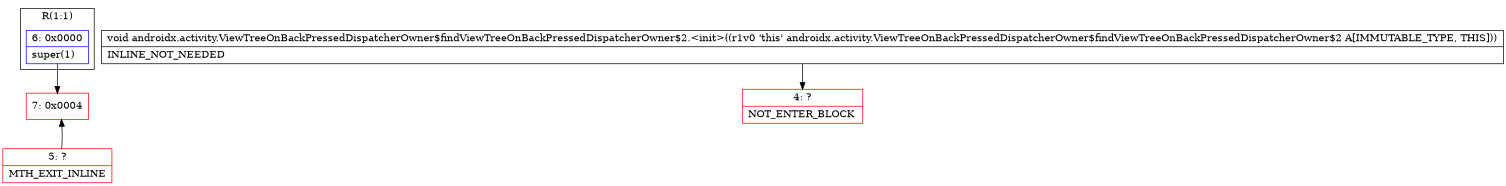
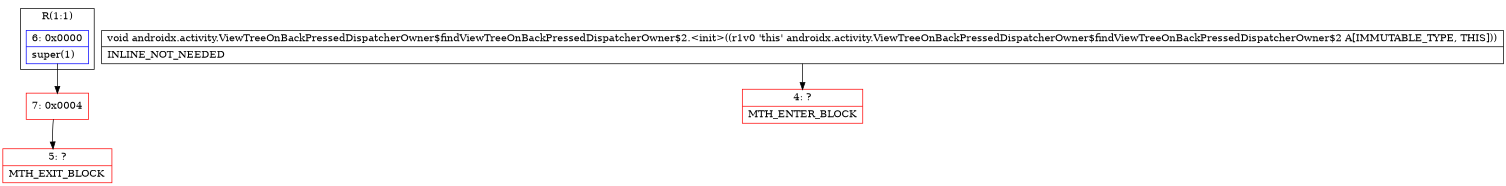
(801, 114) -> (803, 114)
(62, 138) -> (53, 131)
(57, 174) -> (57, 174)
